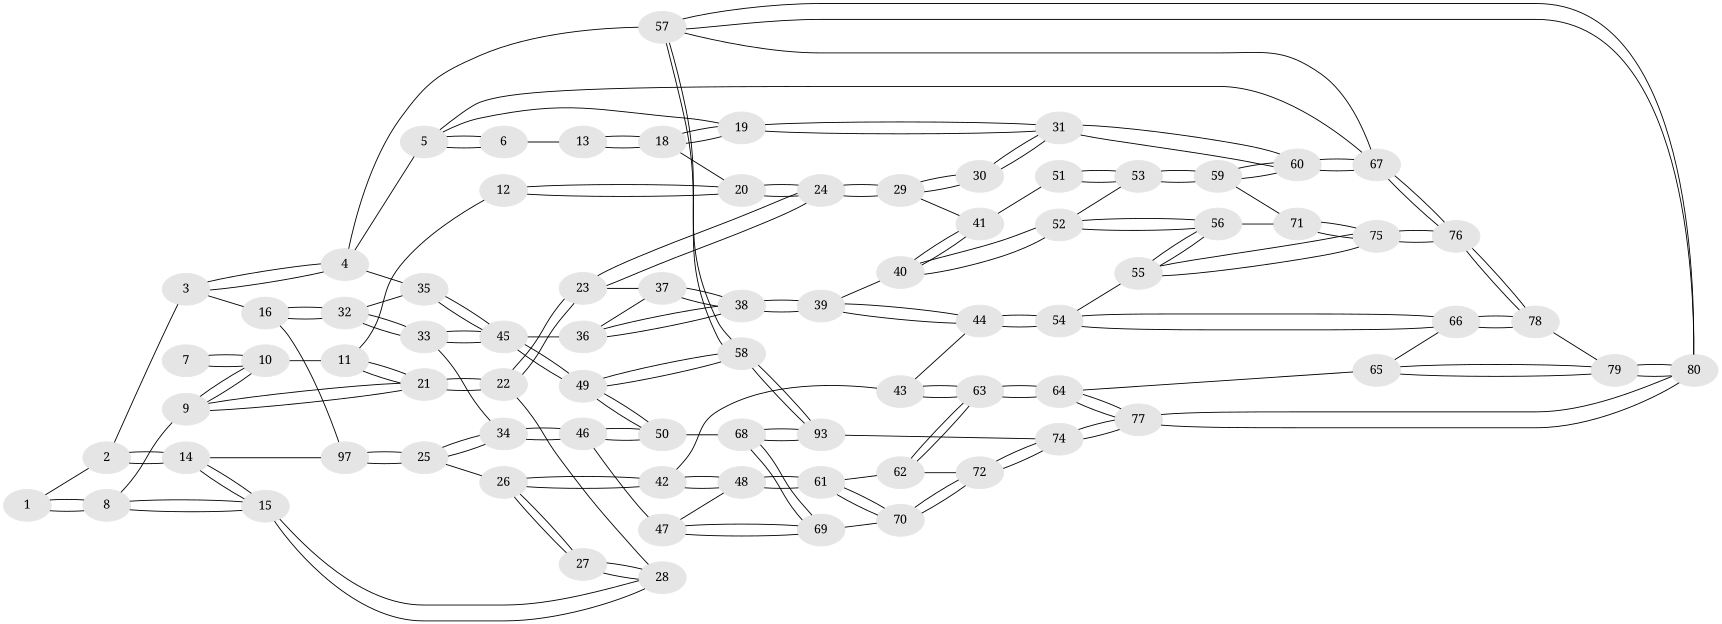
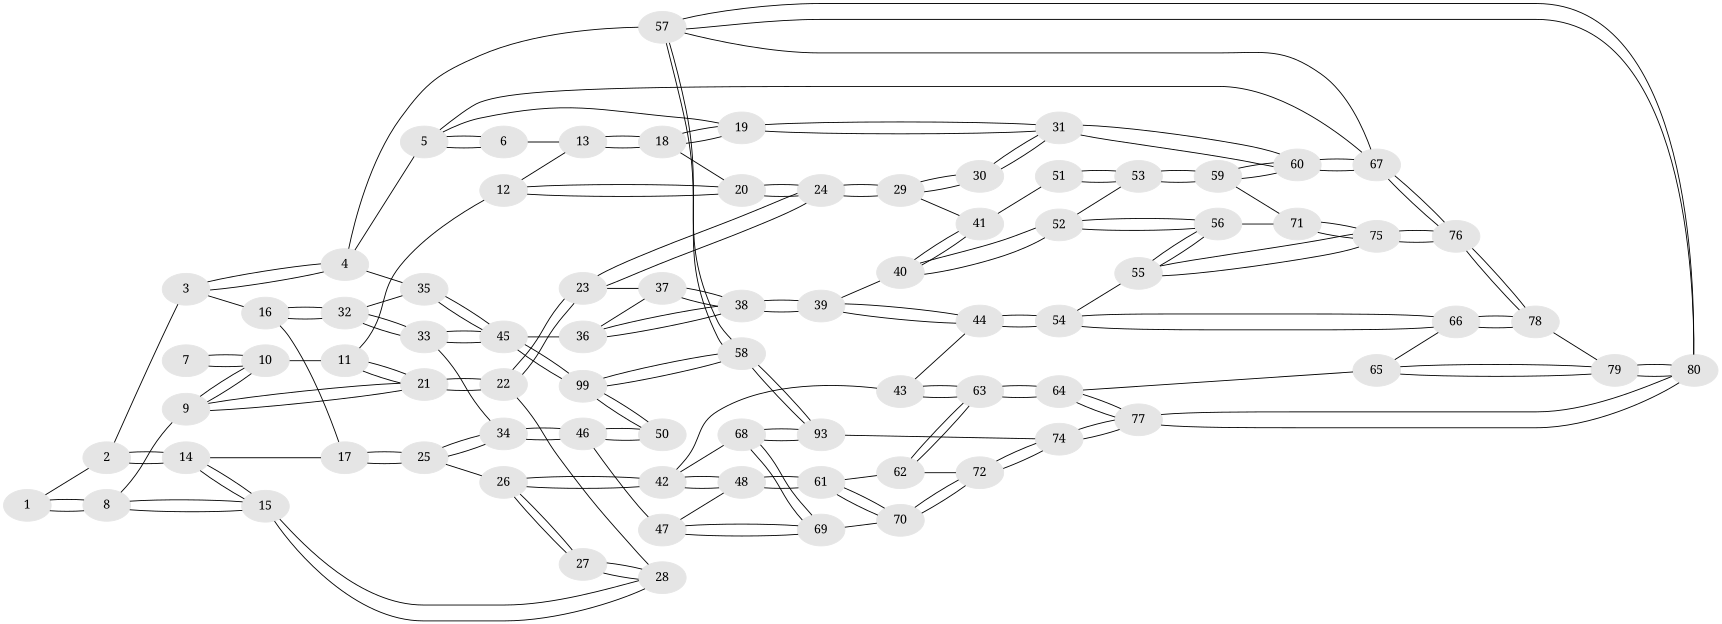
none -> (543, 166)
(583, 386) -> (583, 386)
(705, 435) -> (702, 459)
(345, 458) -> (345, 458)
